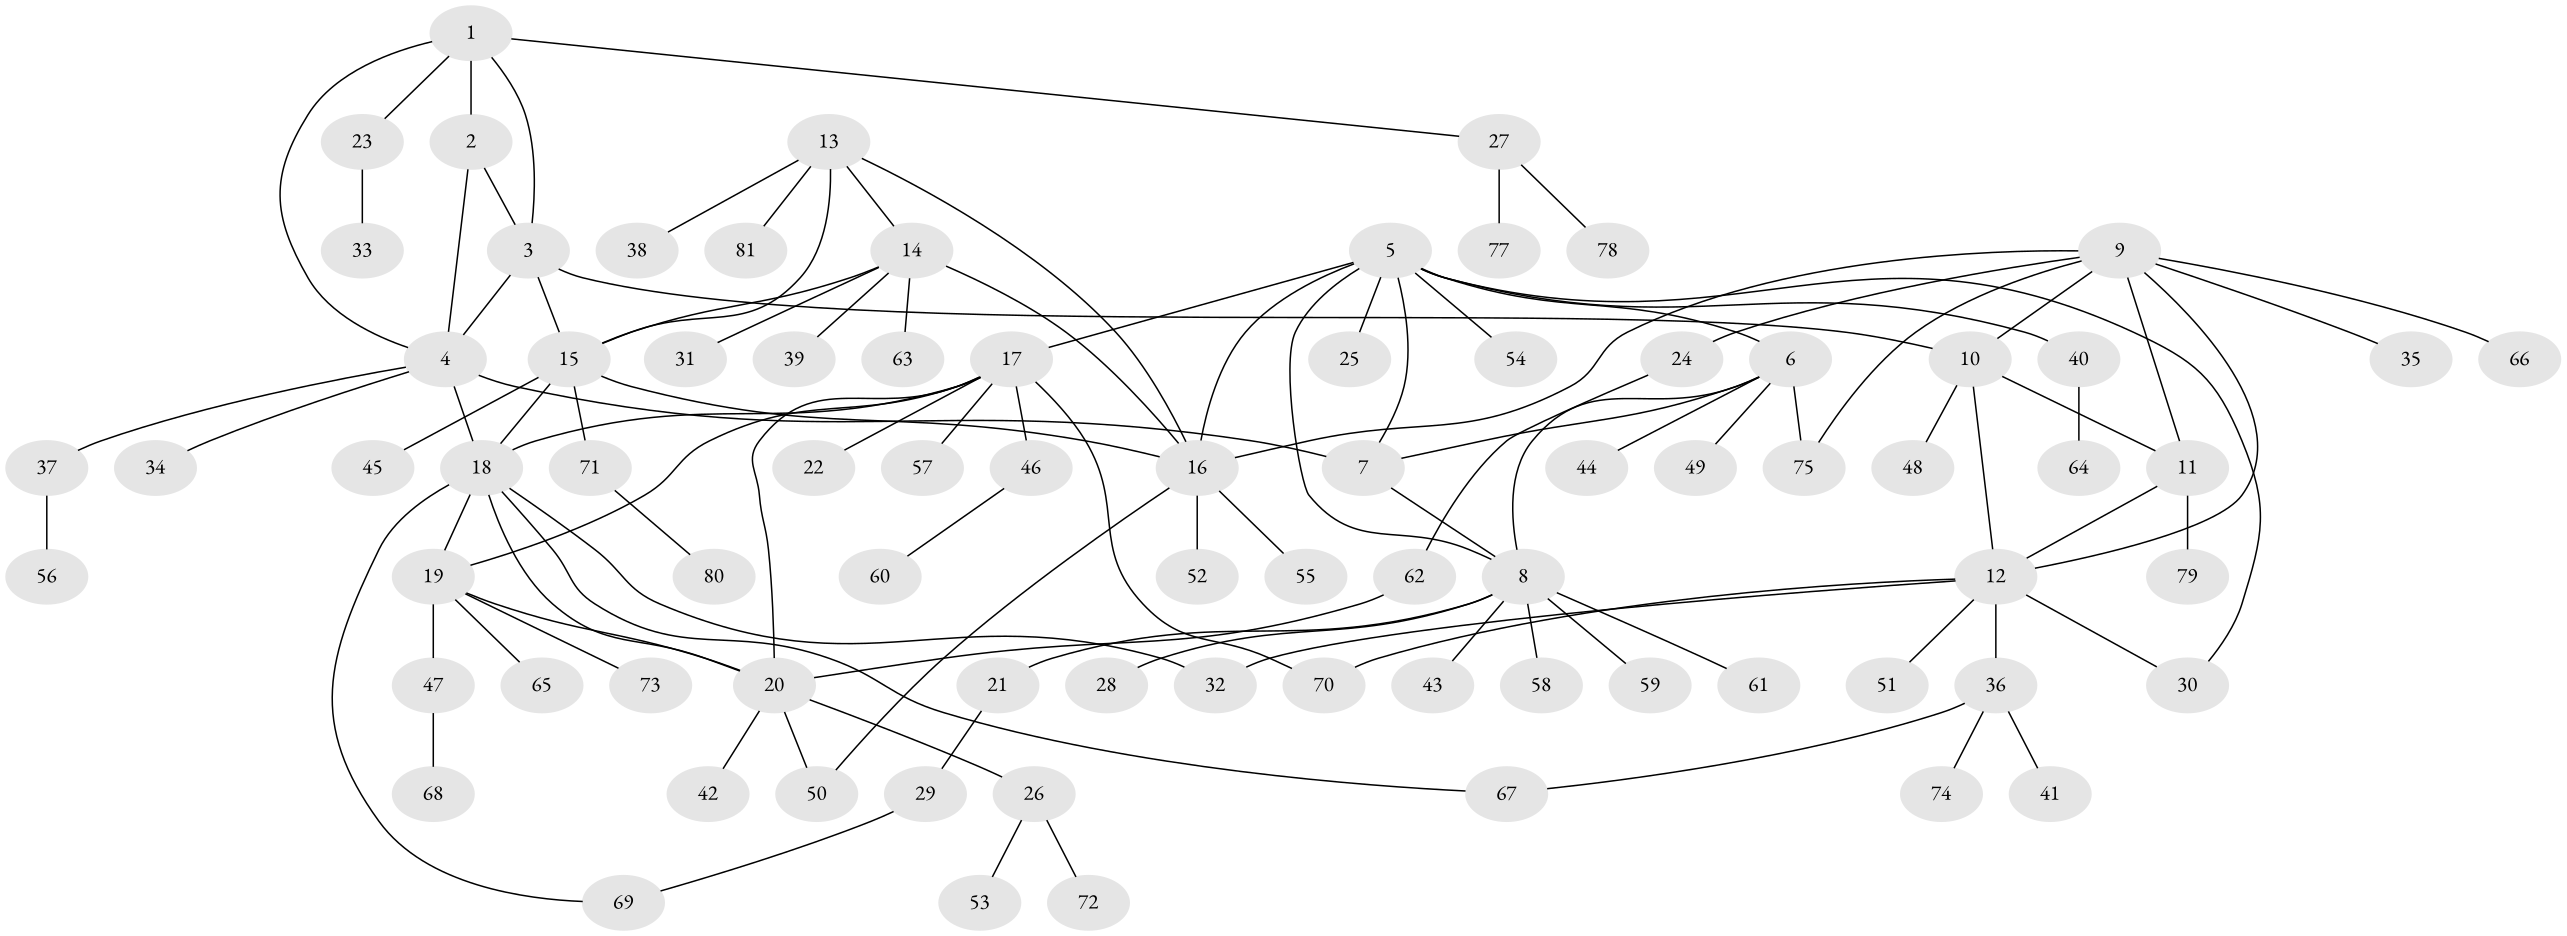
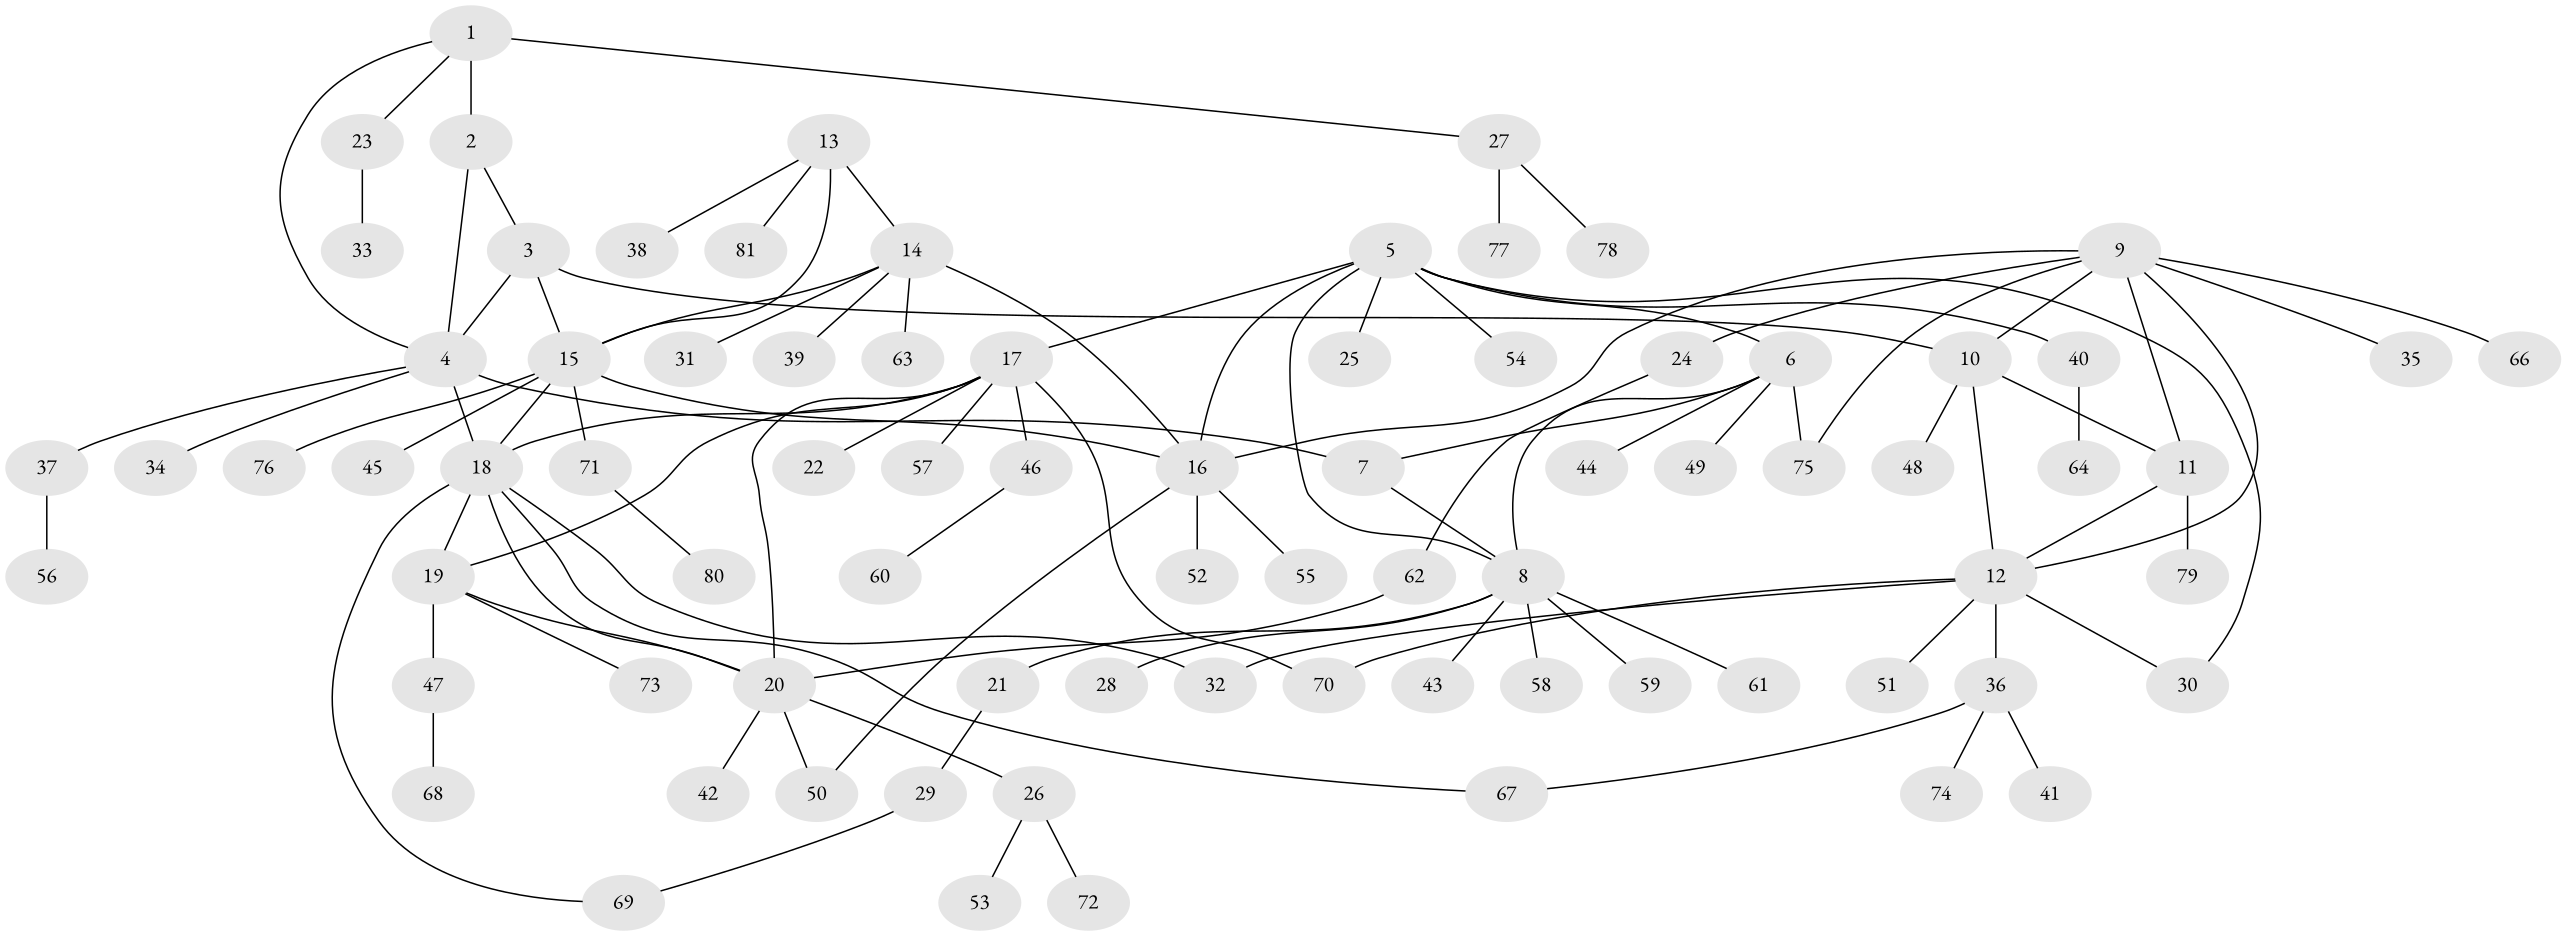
(530, 135) -> none
(1050, 272) -> none
(1407, 363) -> none
none -> (264, 468)
(542, 685) -> none
